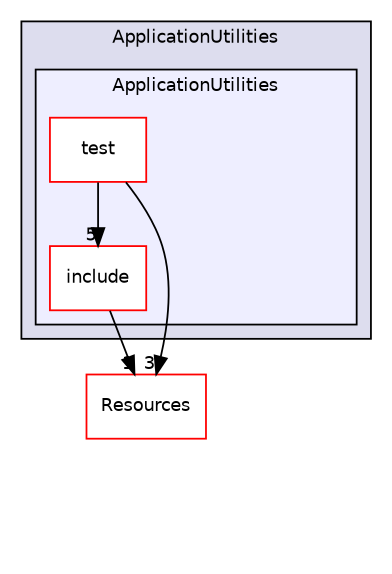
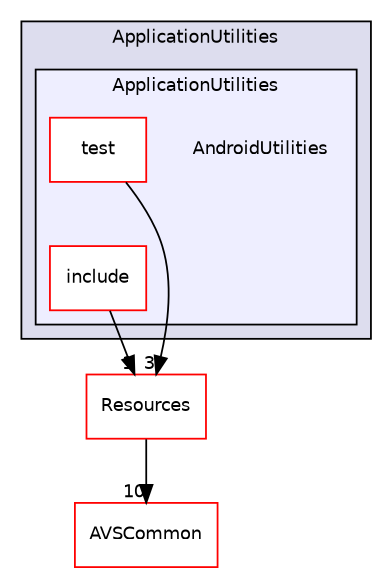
none -> (260, 150)
(98, 205) -> none
none -> (146, 535)
